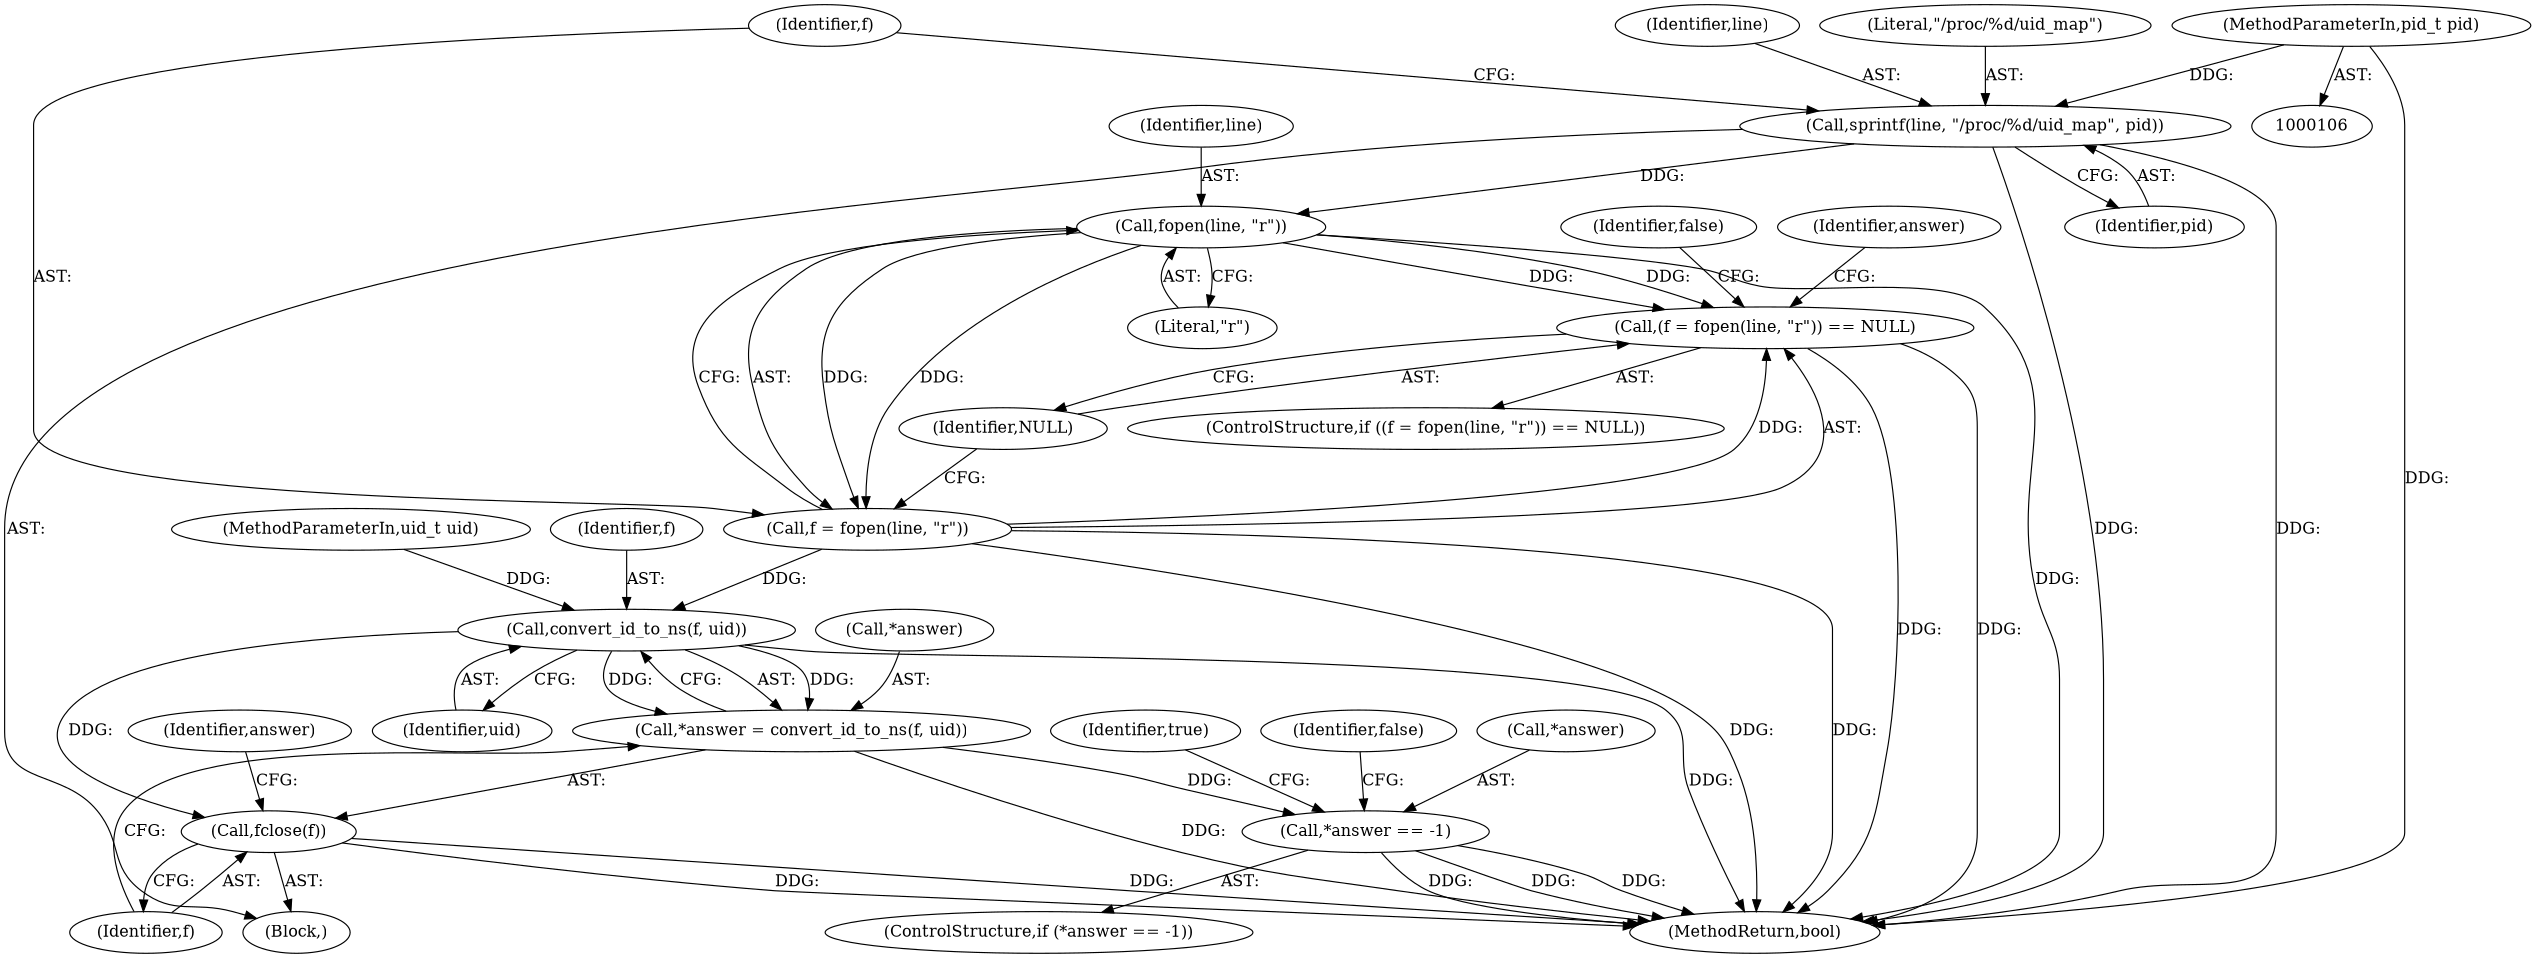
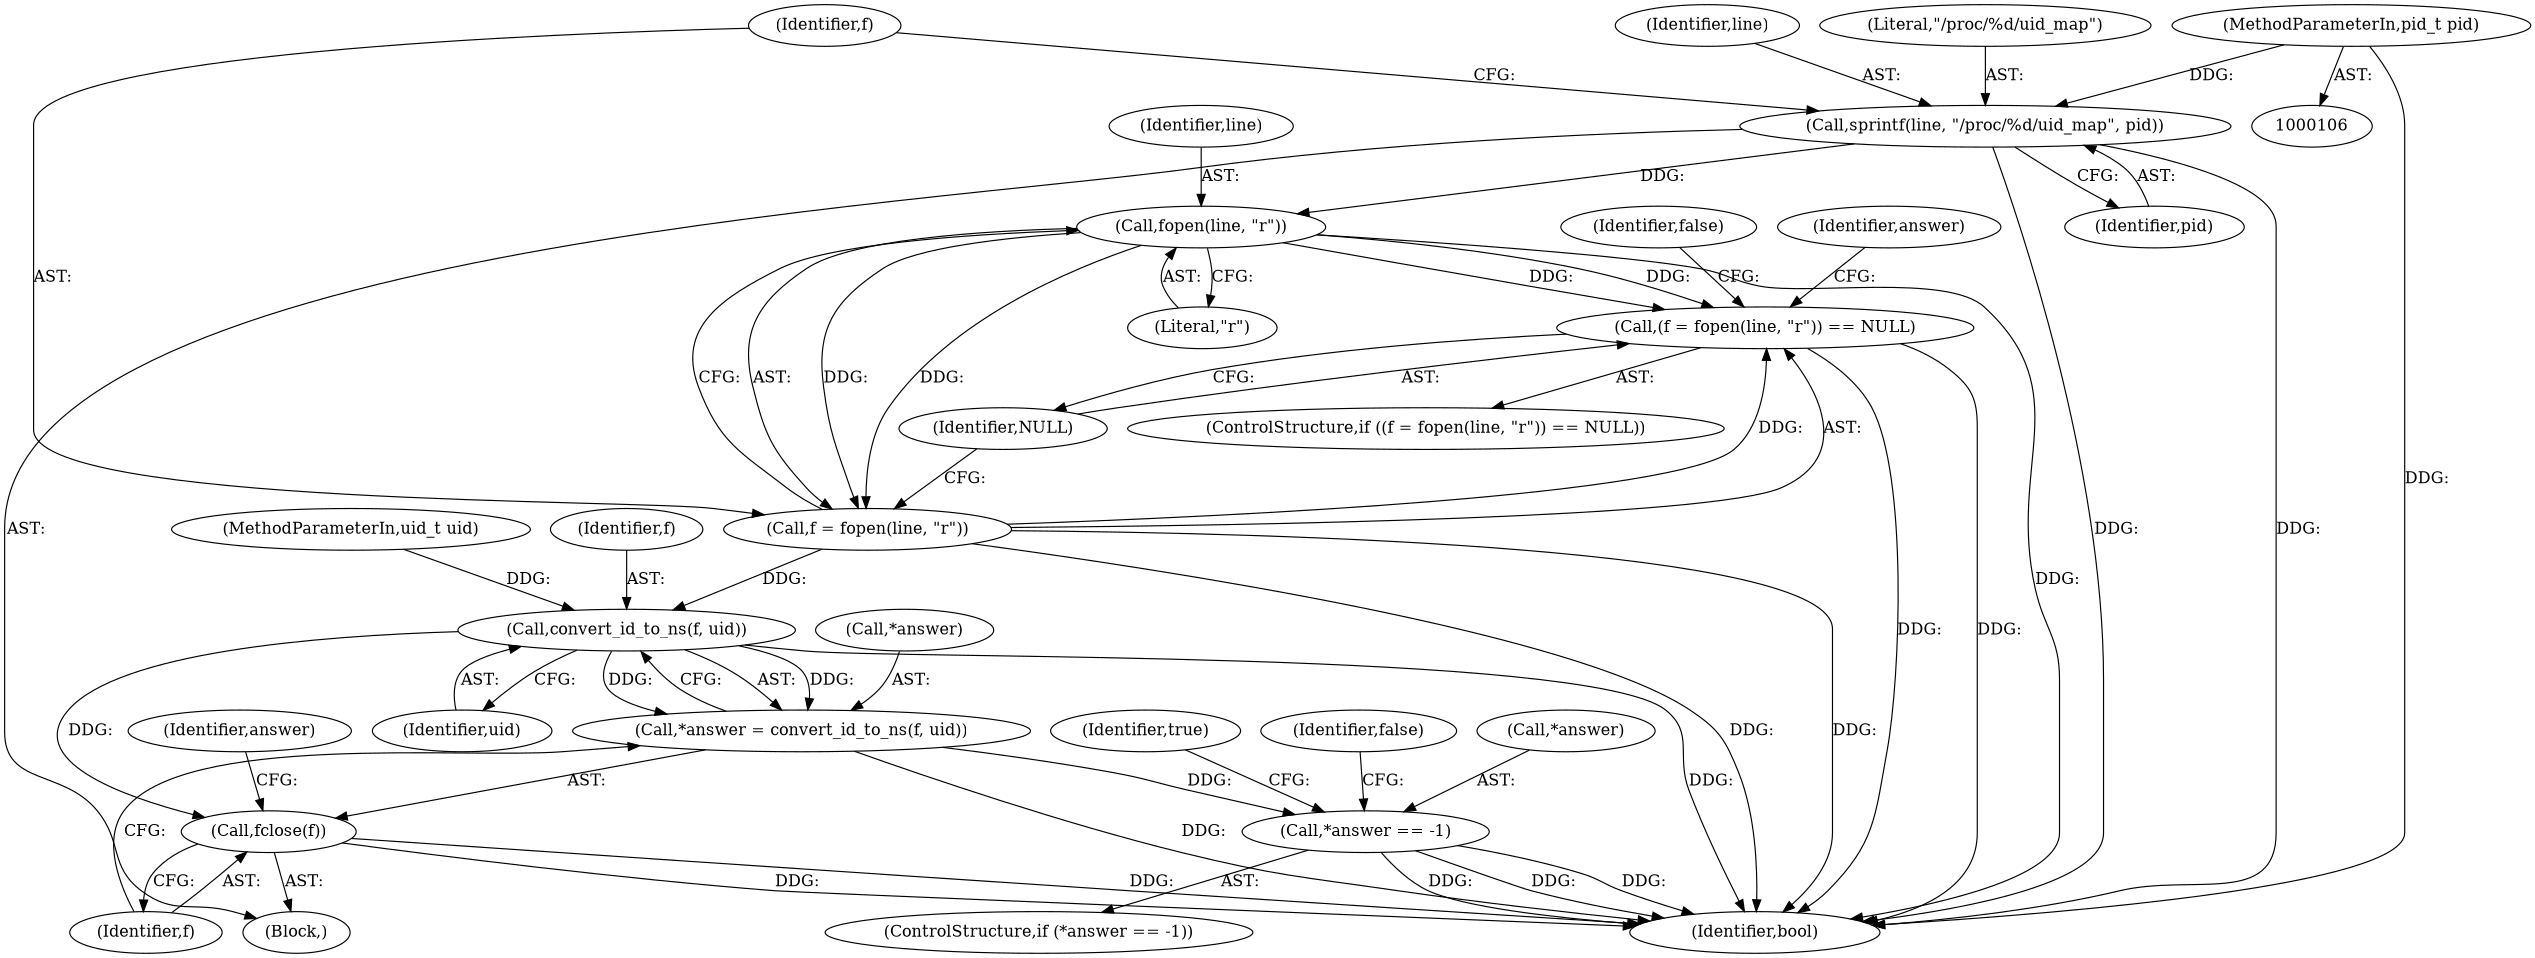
(1755, 932) -> (1755, 932)
